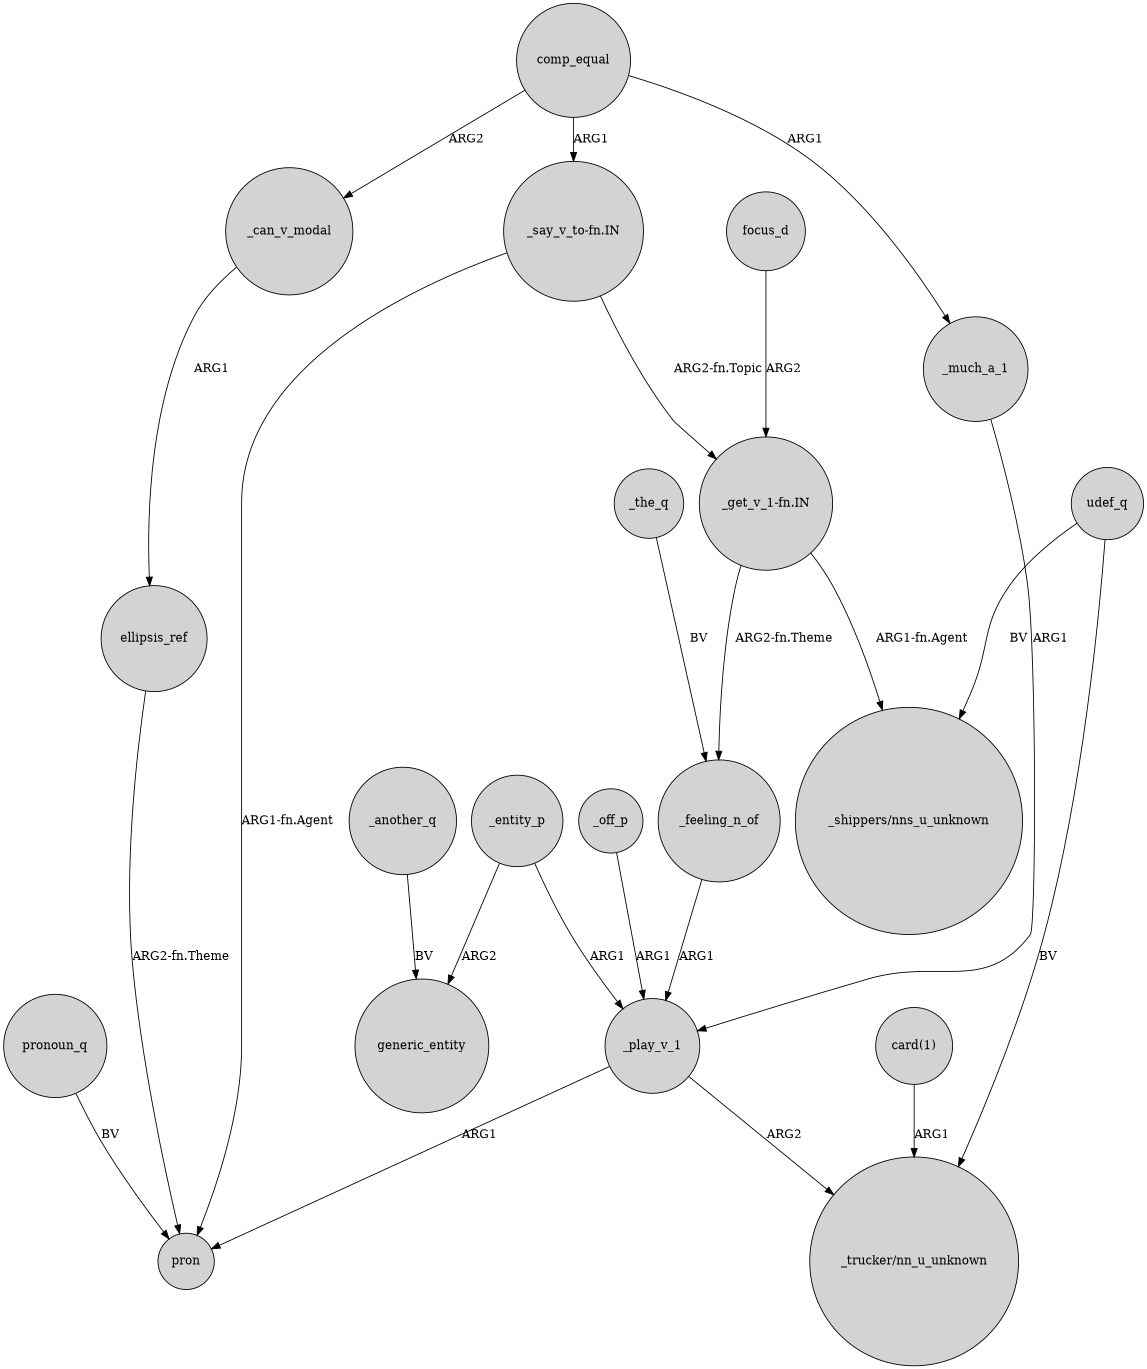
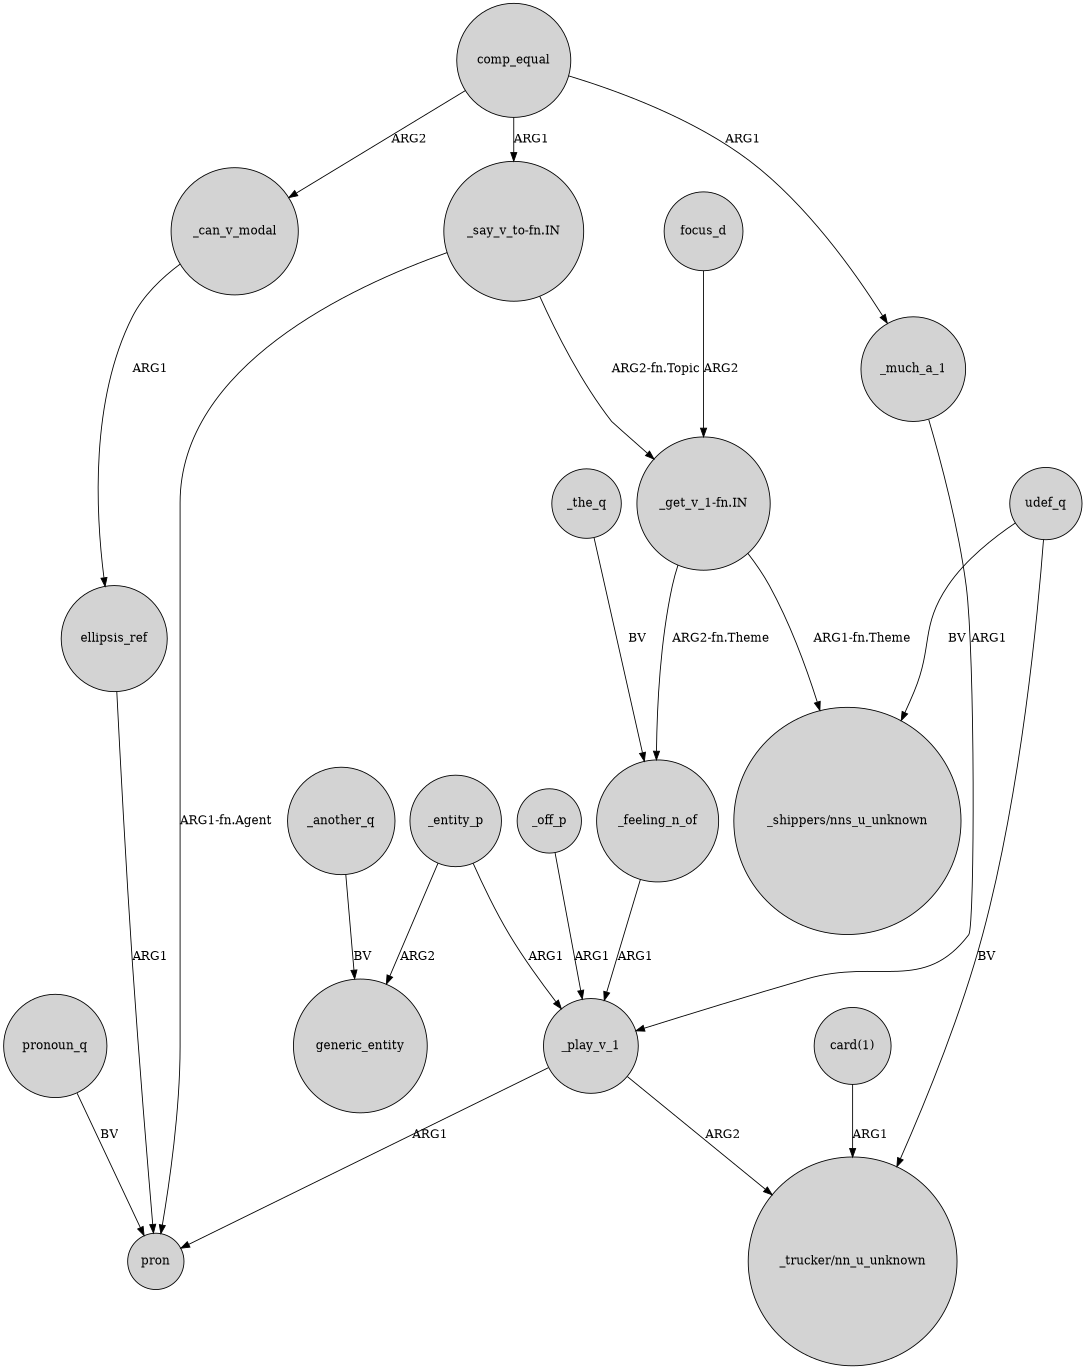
(922, 639) -> (862, 639)
(181, 957) -> (150, 957)
